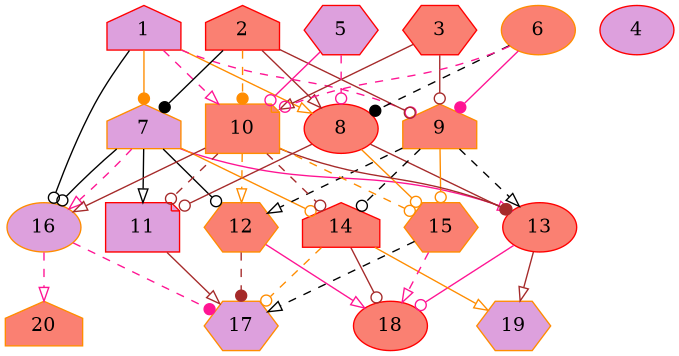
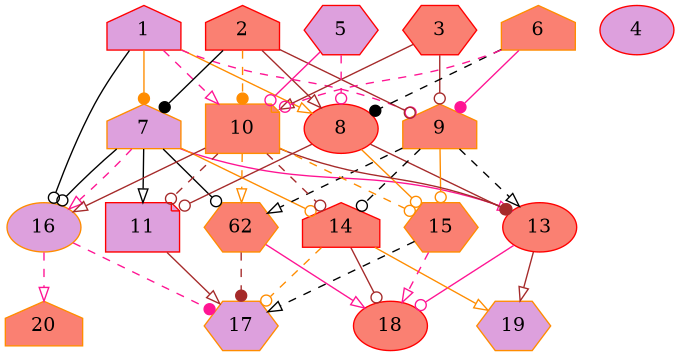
(538, 30) -> (538, 30)
(241, 227) -> (241, 227)
